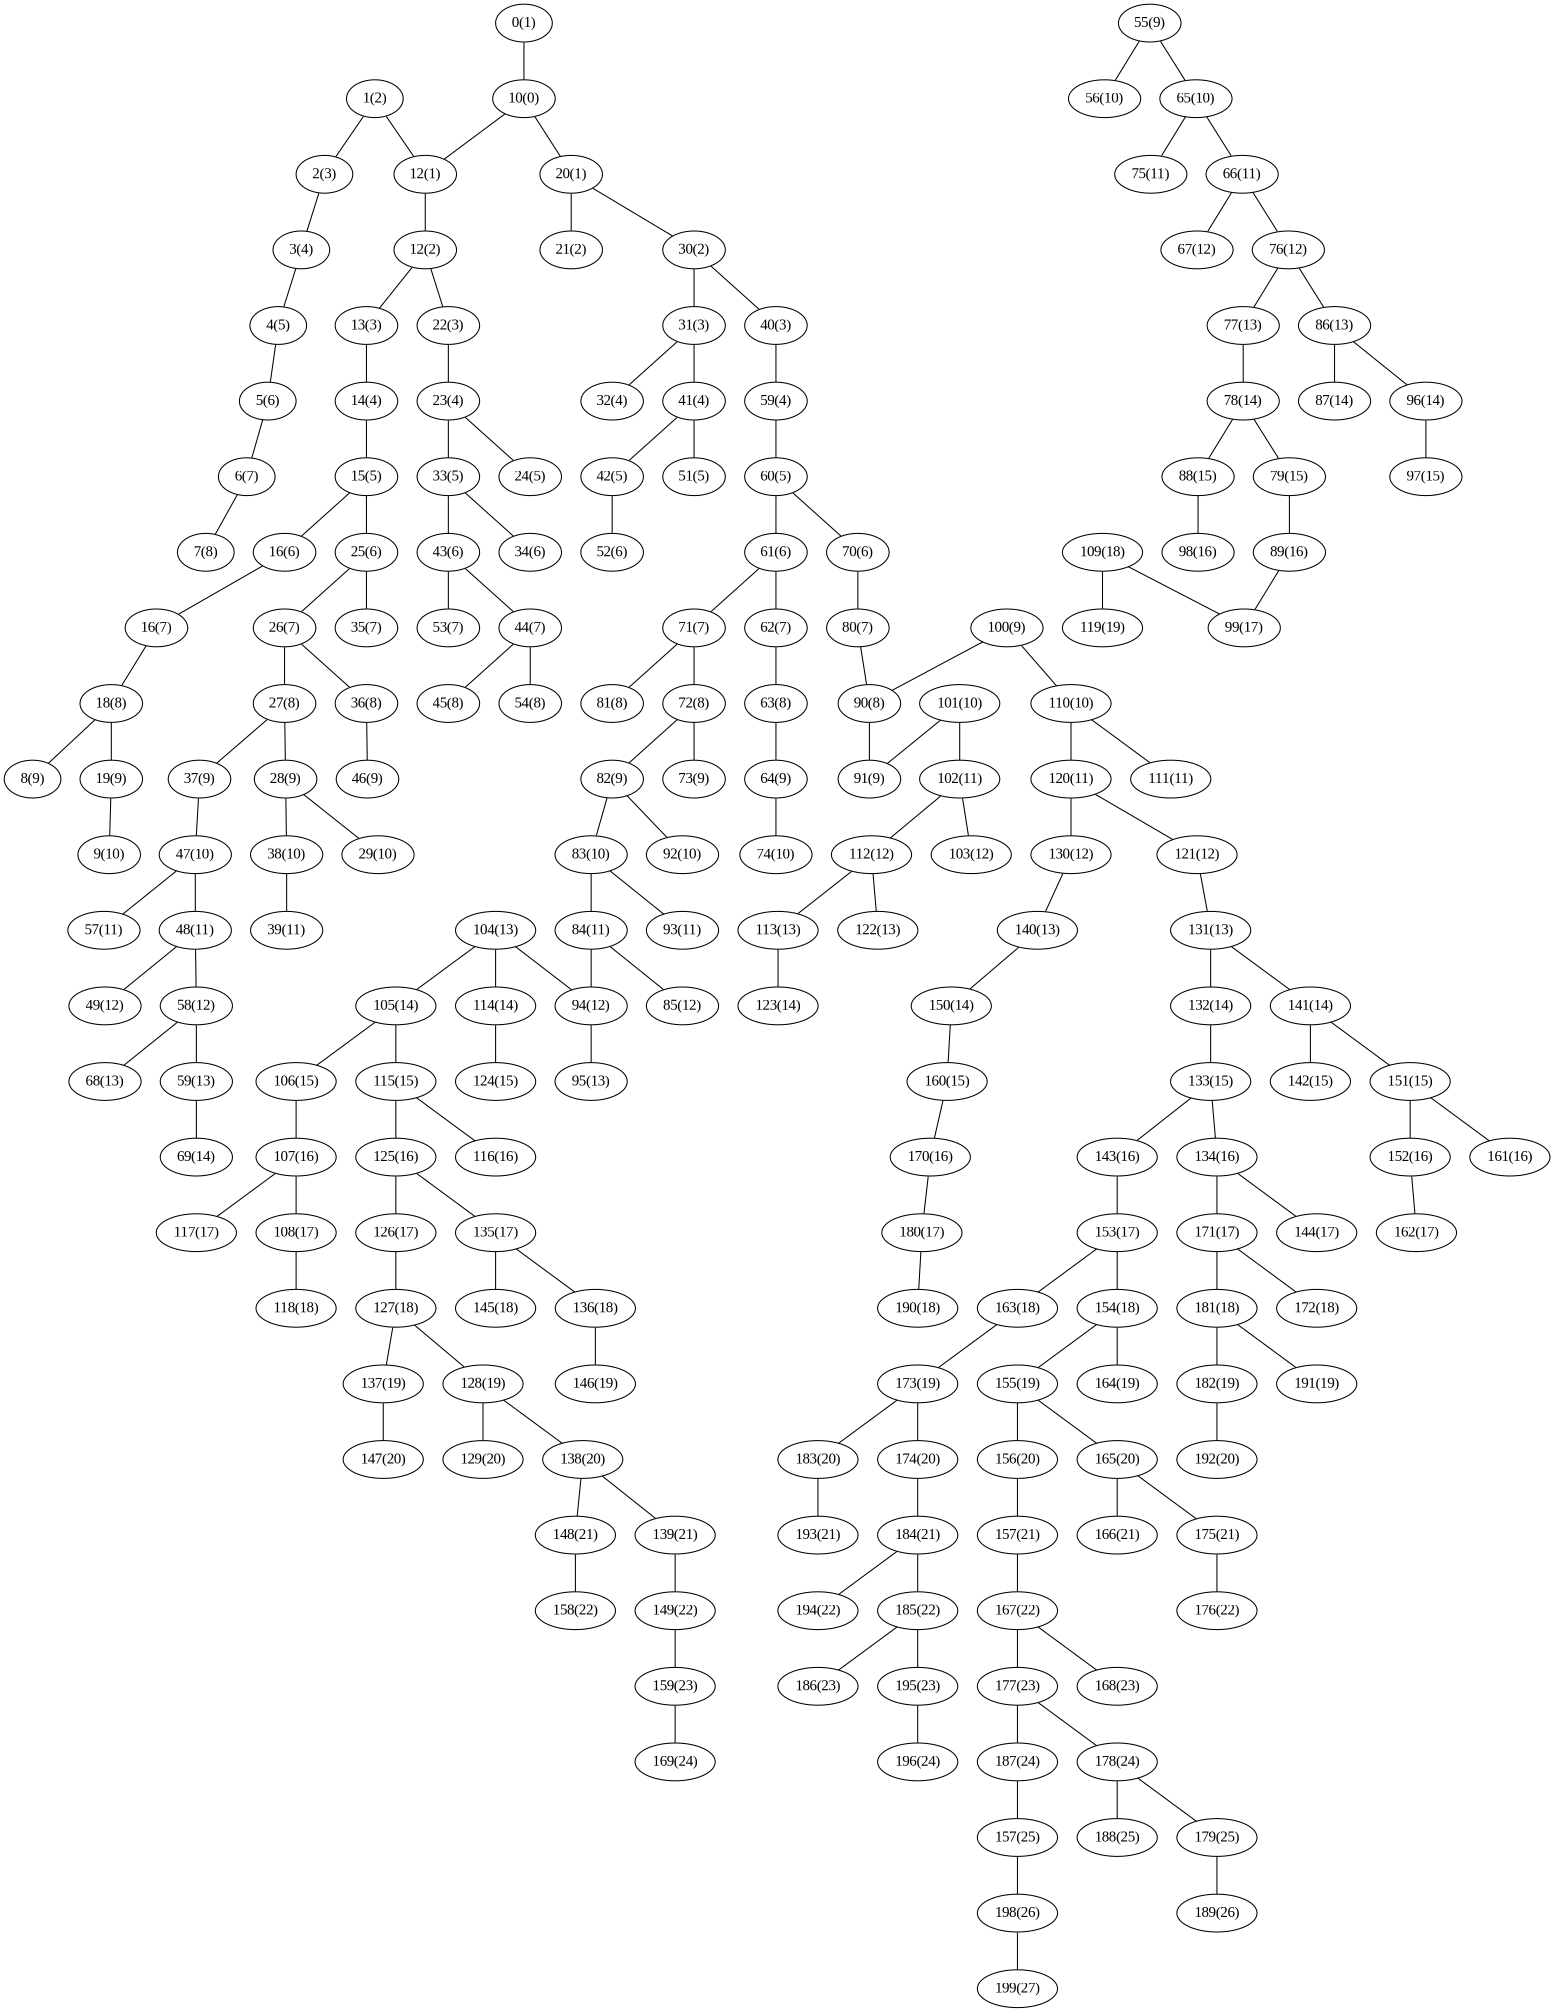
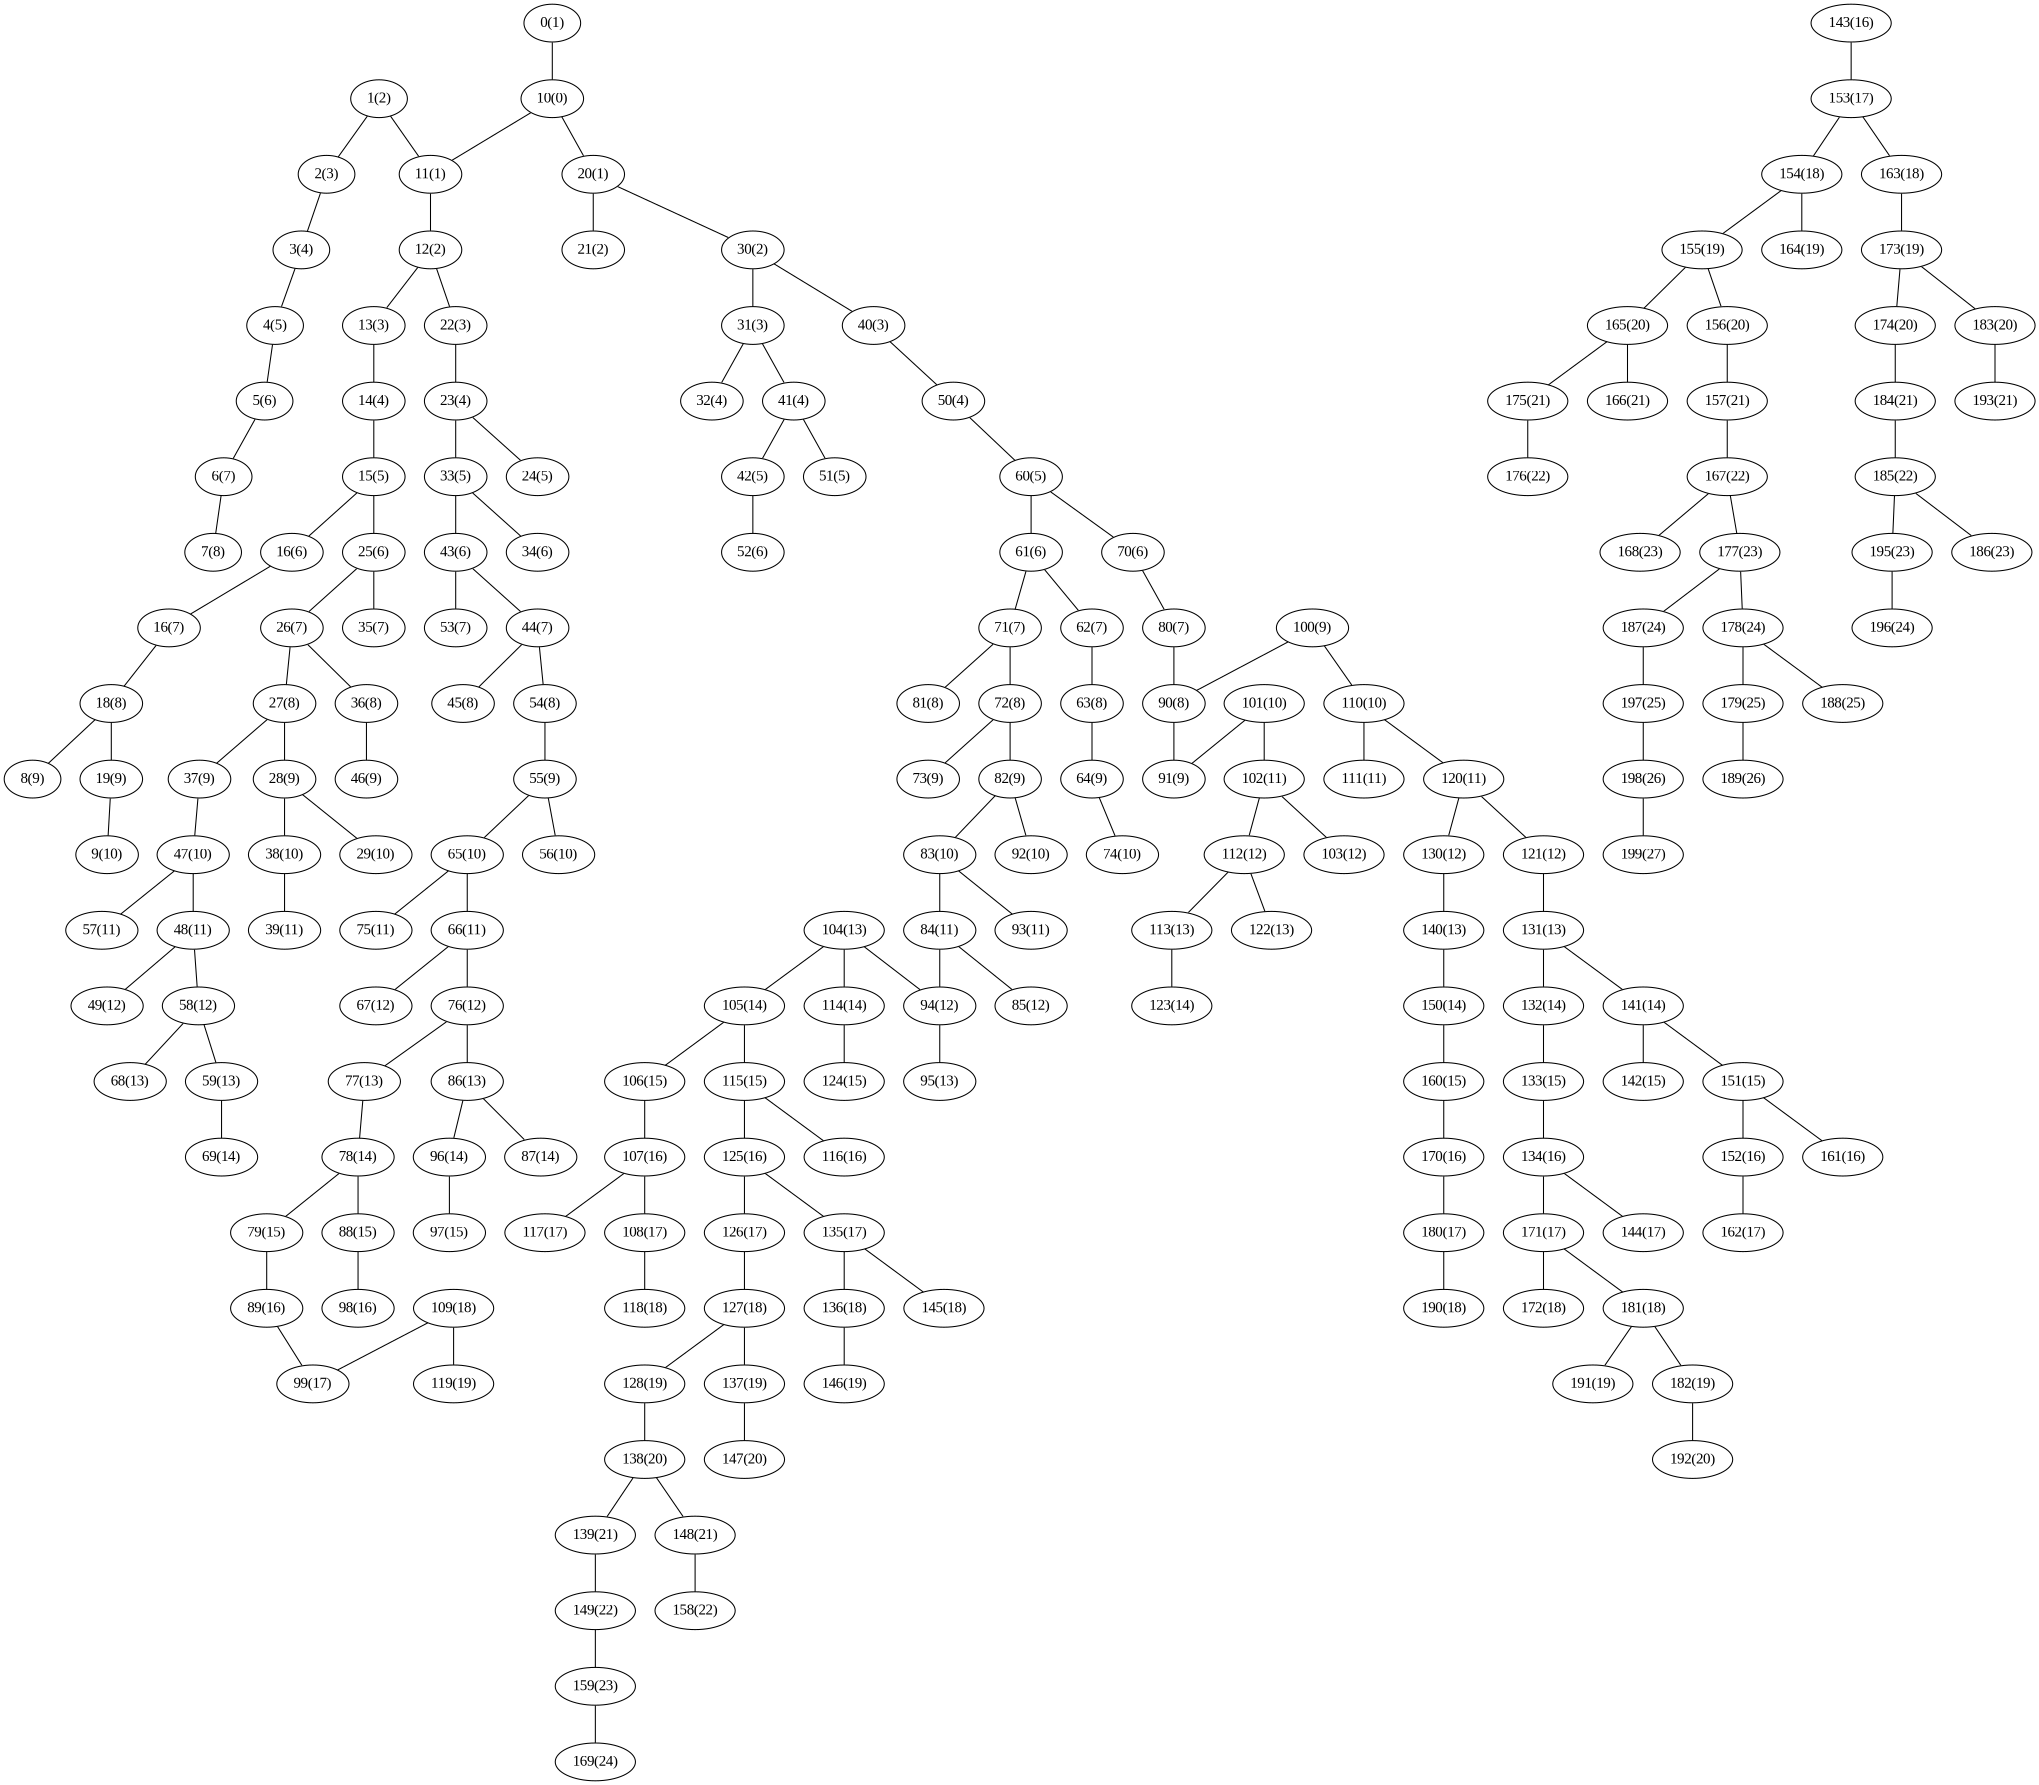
(425, 174) -> (430, 174)
(776, 401) -> (953, 401)
none -> (545, 741)
(1164, 1119) -> none
(483, 1459) -> none
(818, 1611) -> none
(1017, 1837) -> (1643, 703)
